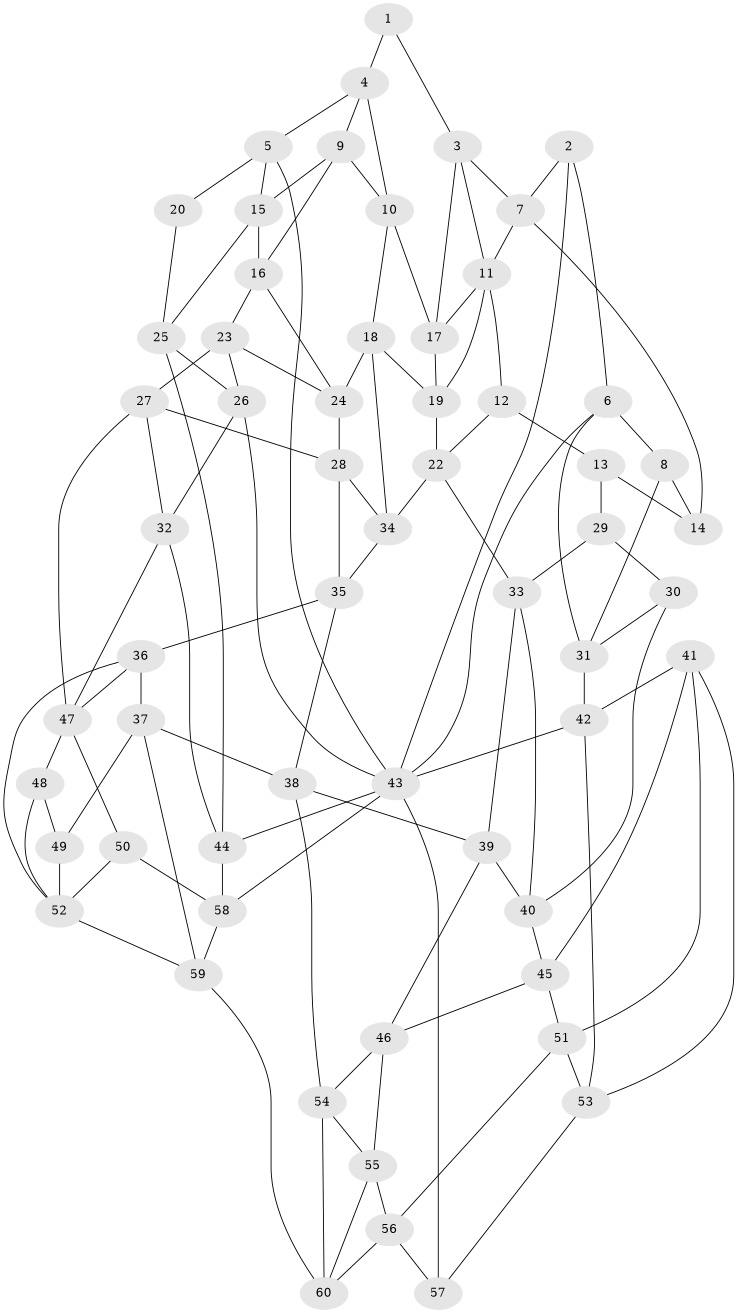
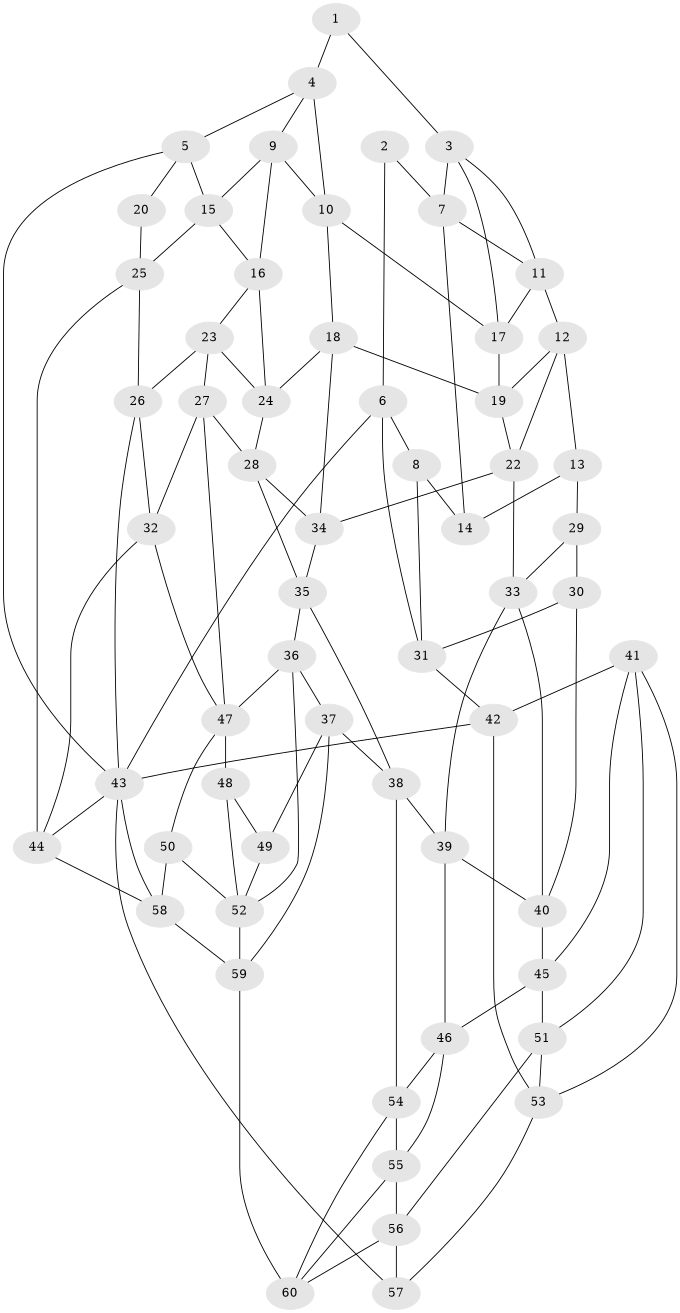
(472, 341) -> (531, 370)
(513, 473) -> none
